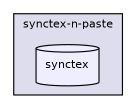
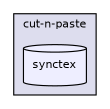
(68, 25) -> (55, 25)
